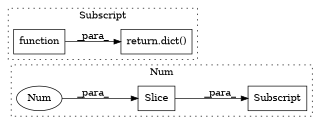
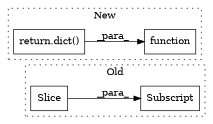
(103, 16) -> (105, 16)
(90, 42) -> (111, 42)
(162, 73) -> (115, 73)
(39, 98) -> none
